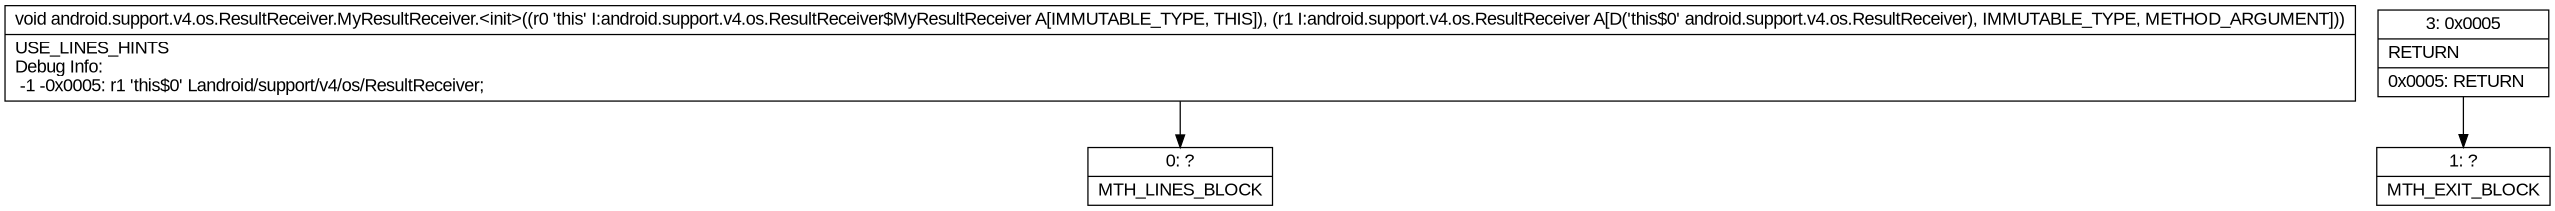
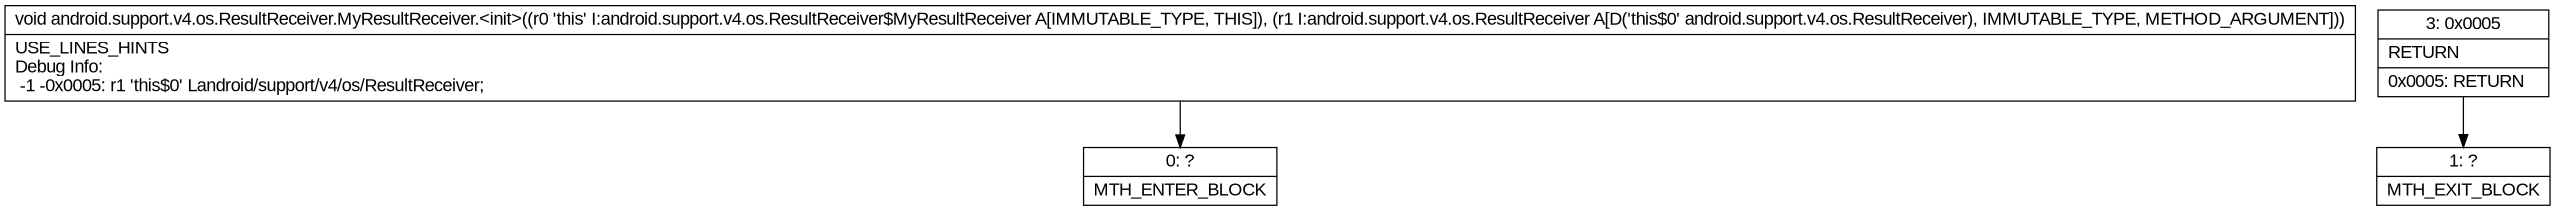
(1180, 190) -> (1180, 190)
